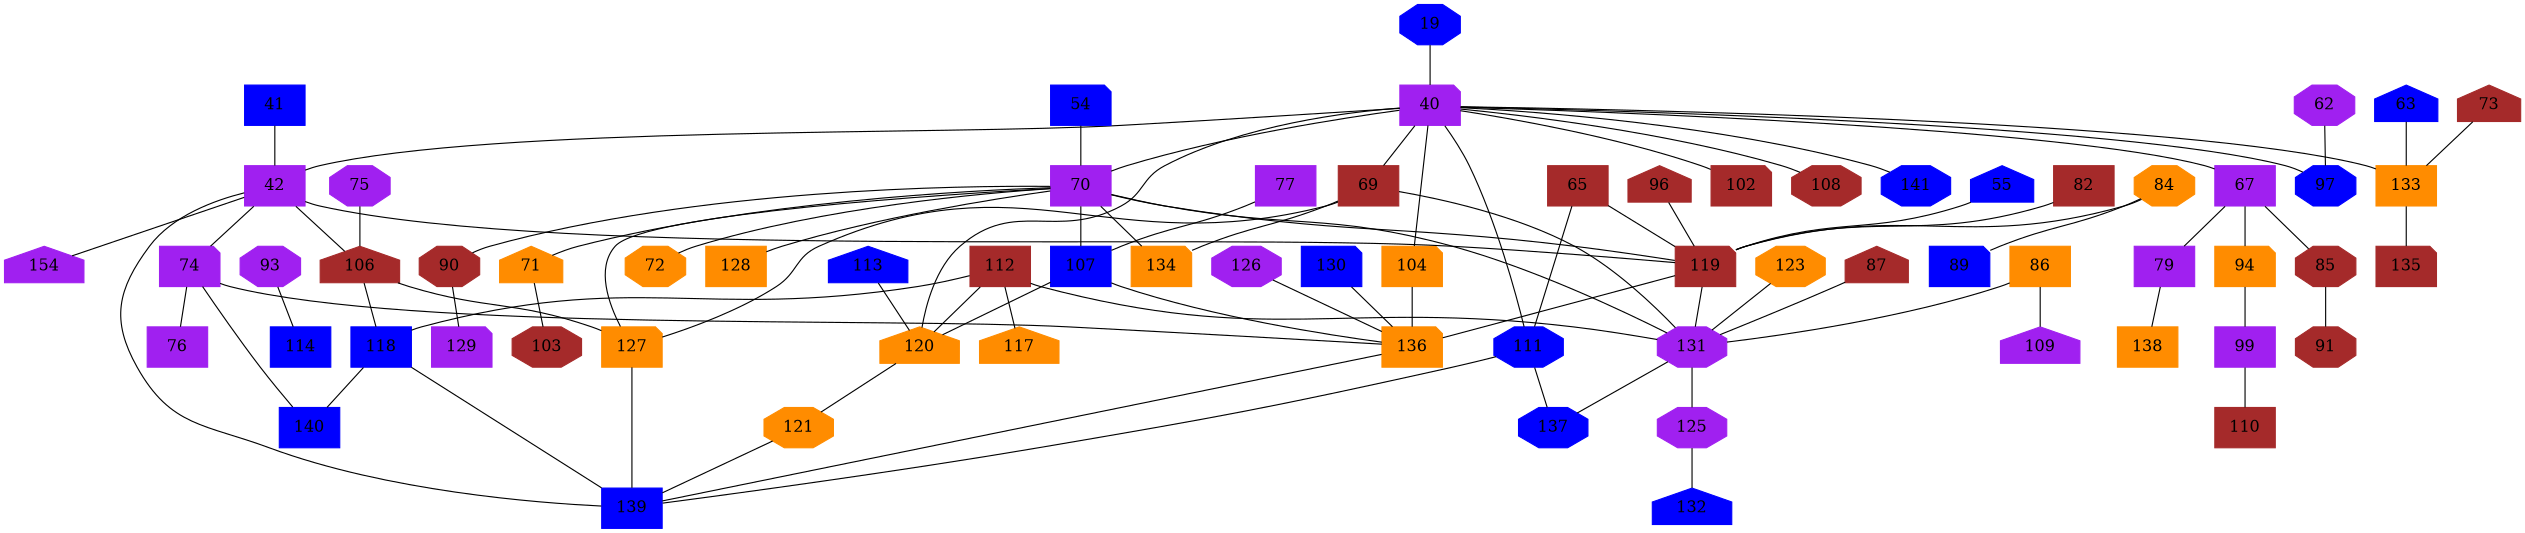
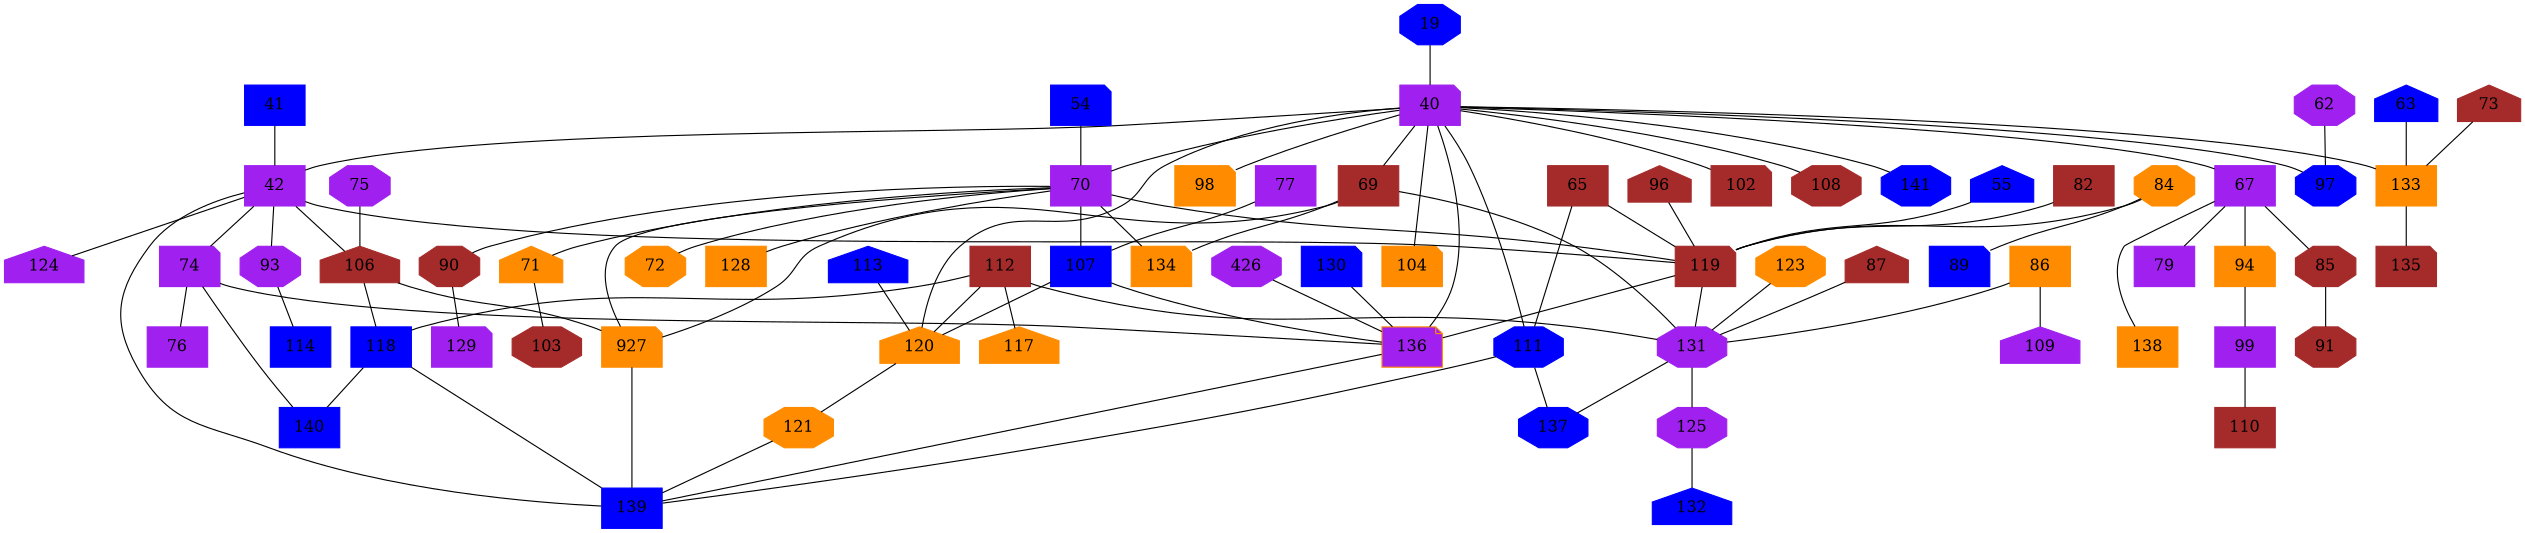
none -> (1205, 186)
none -> (273, 226)
(1481, 255) -> none
(44, 266) -> (44, 266)
(1247, 266) -> (1247, 266)
(1412, 307) -> (1459, 223)
(2156, 307) -> (2131, 242)
(632, 347) -> (632, 347)
(1412, 347) -> (1412, 347)
